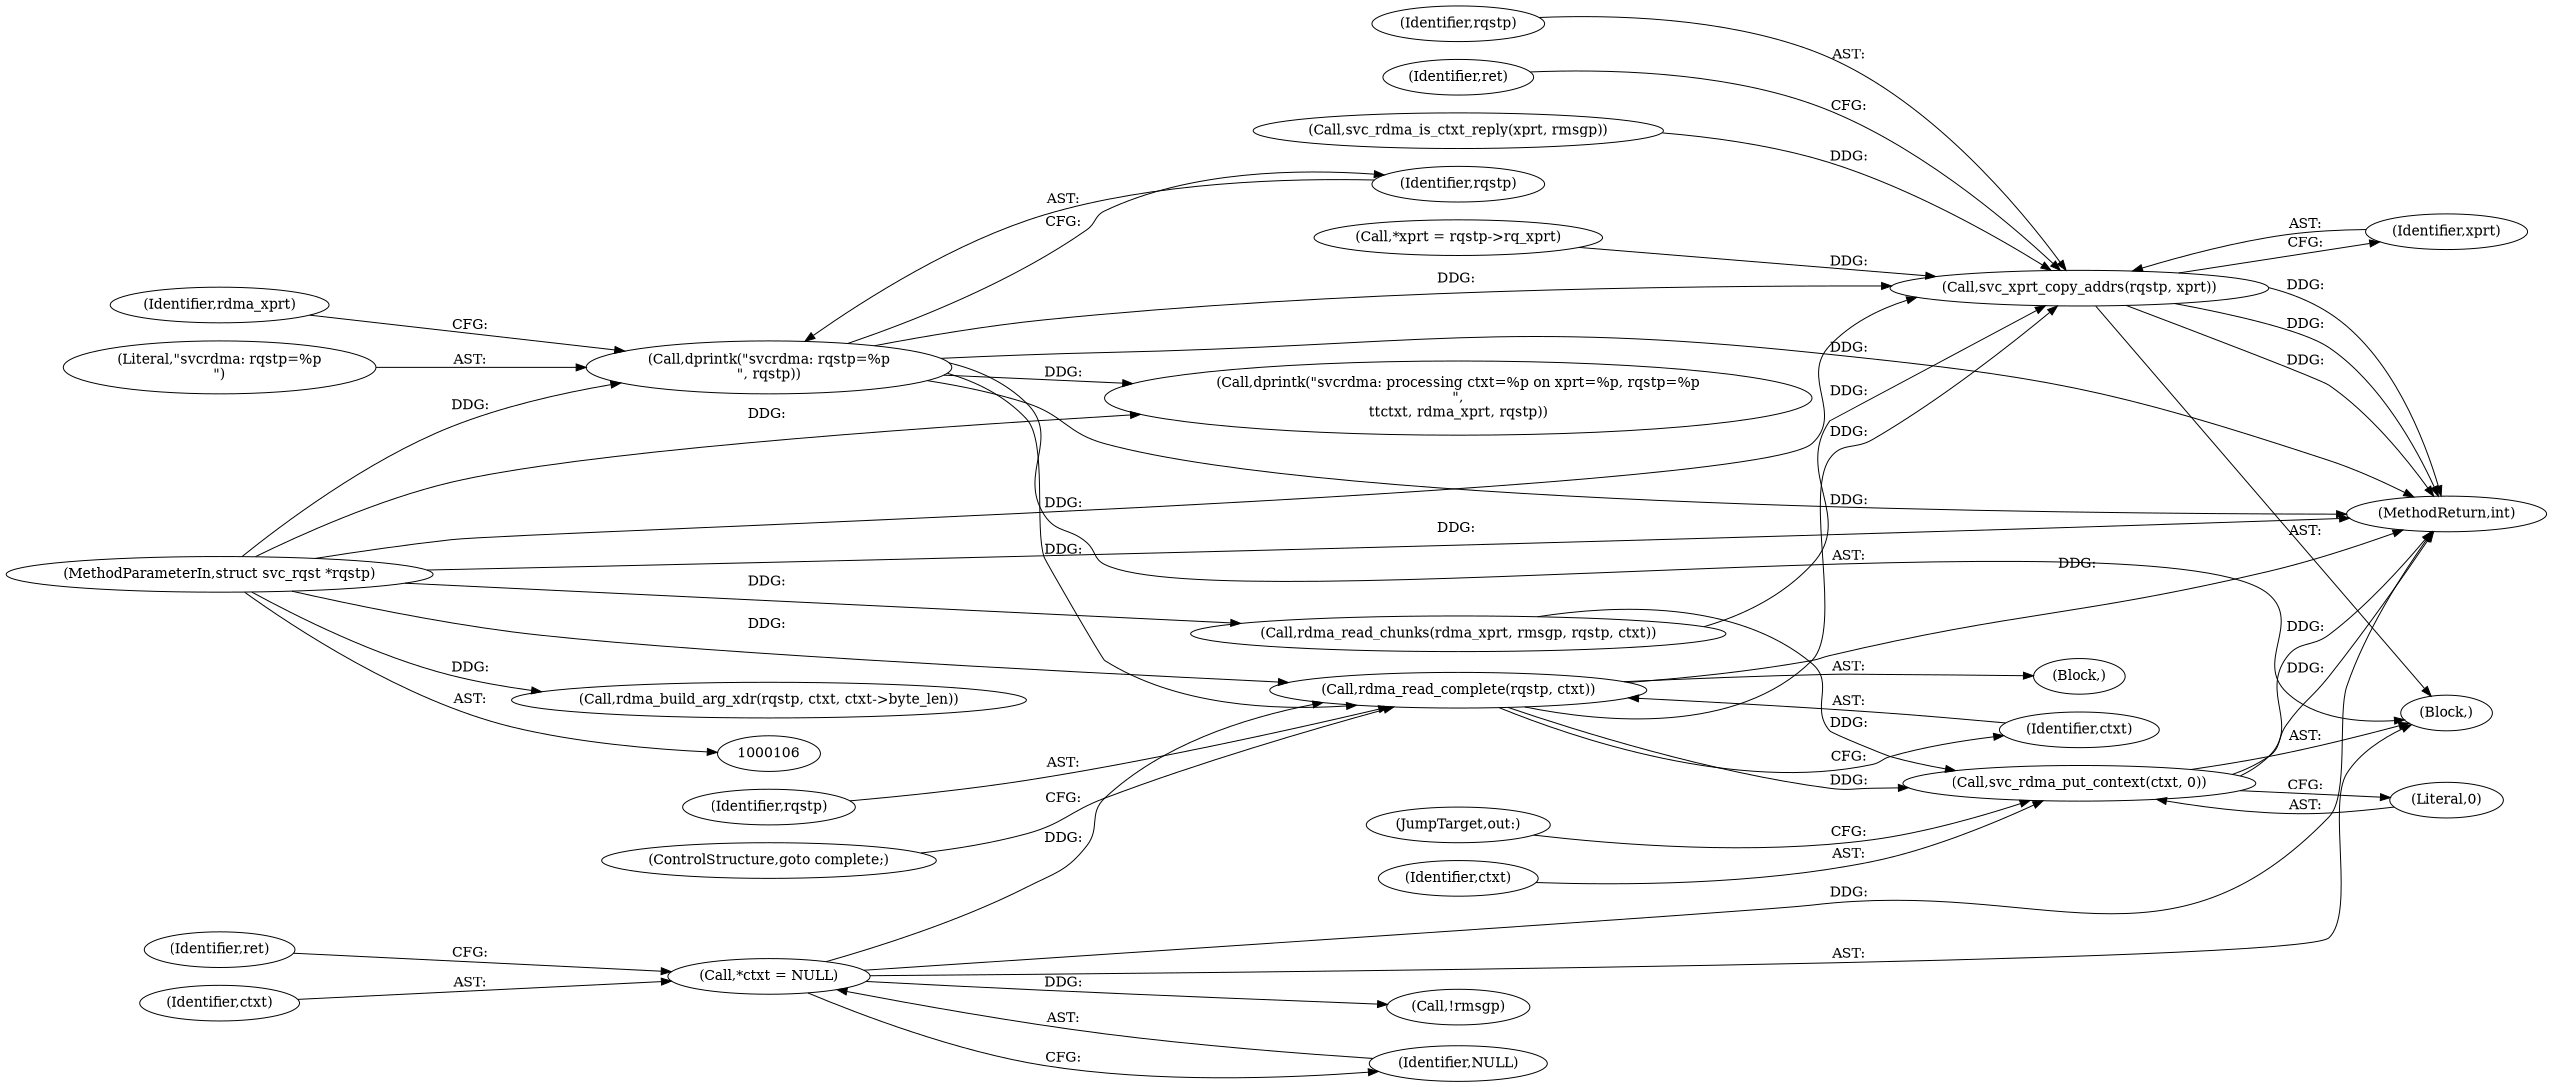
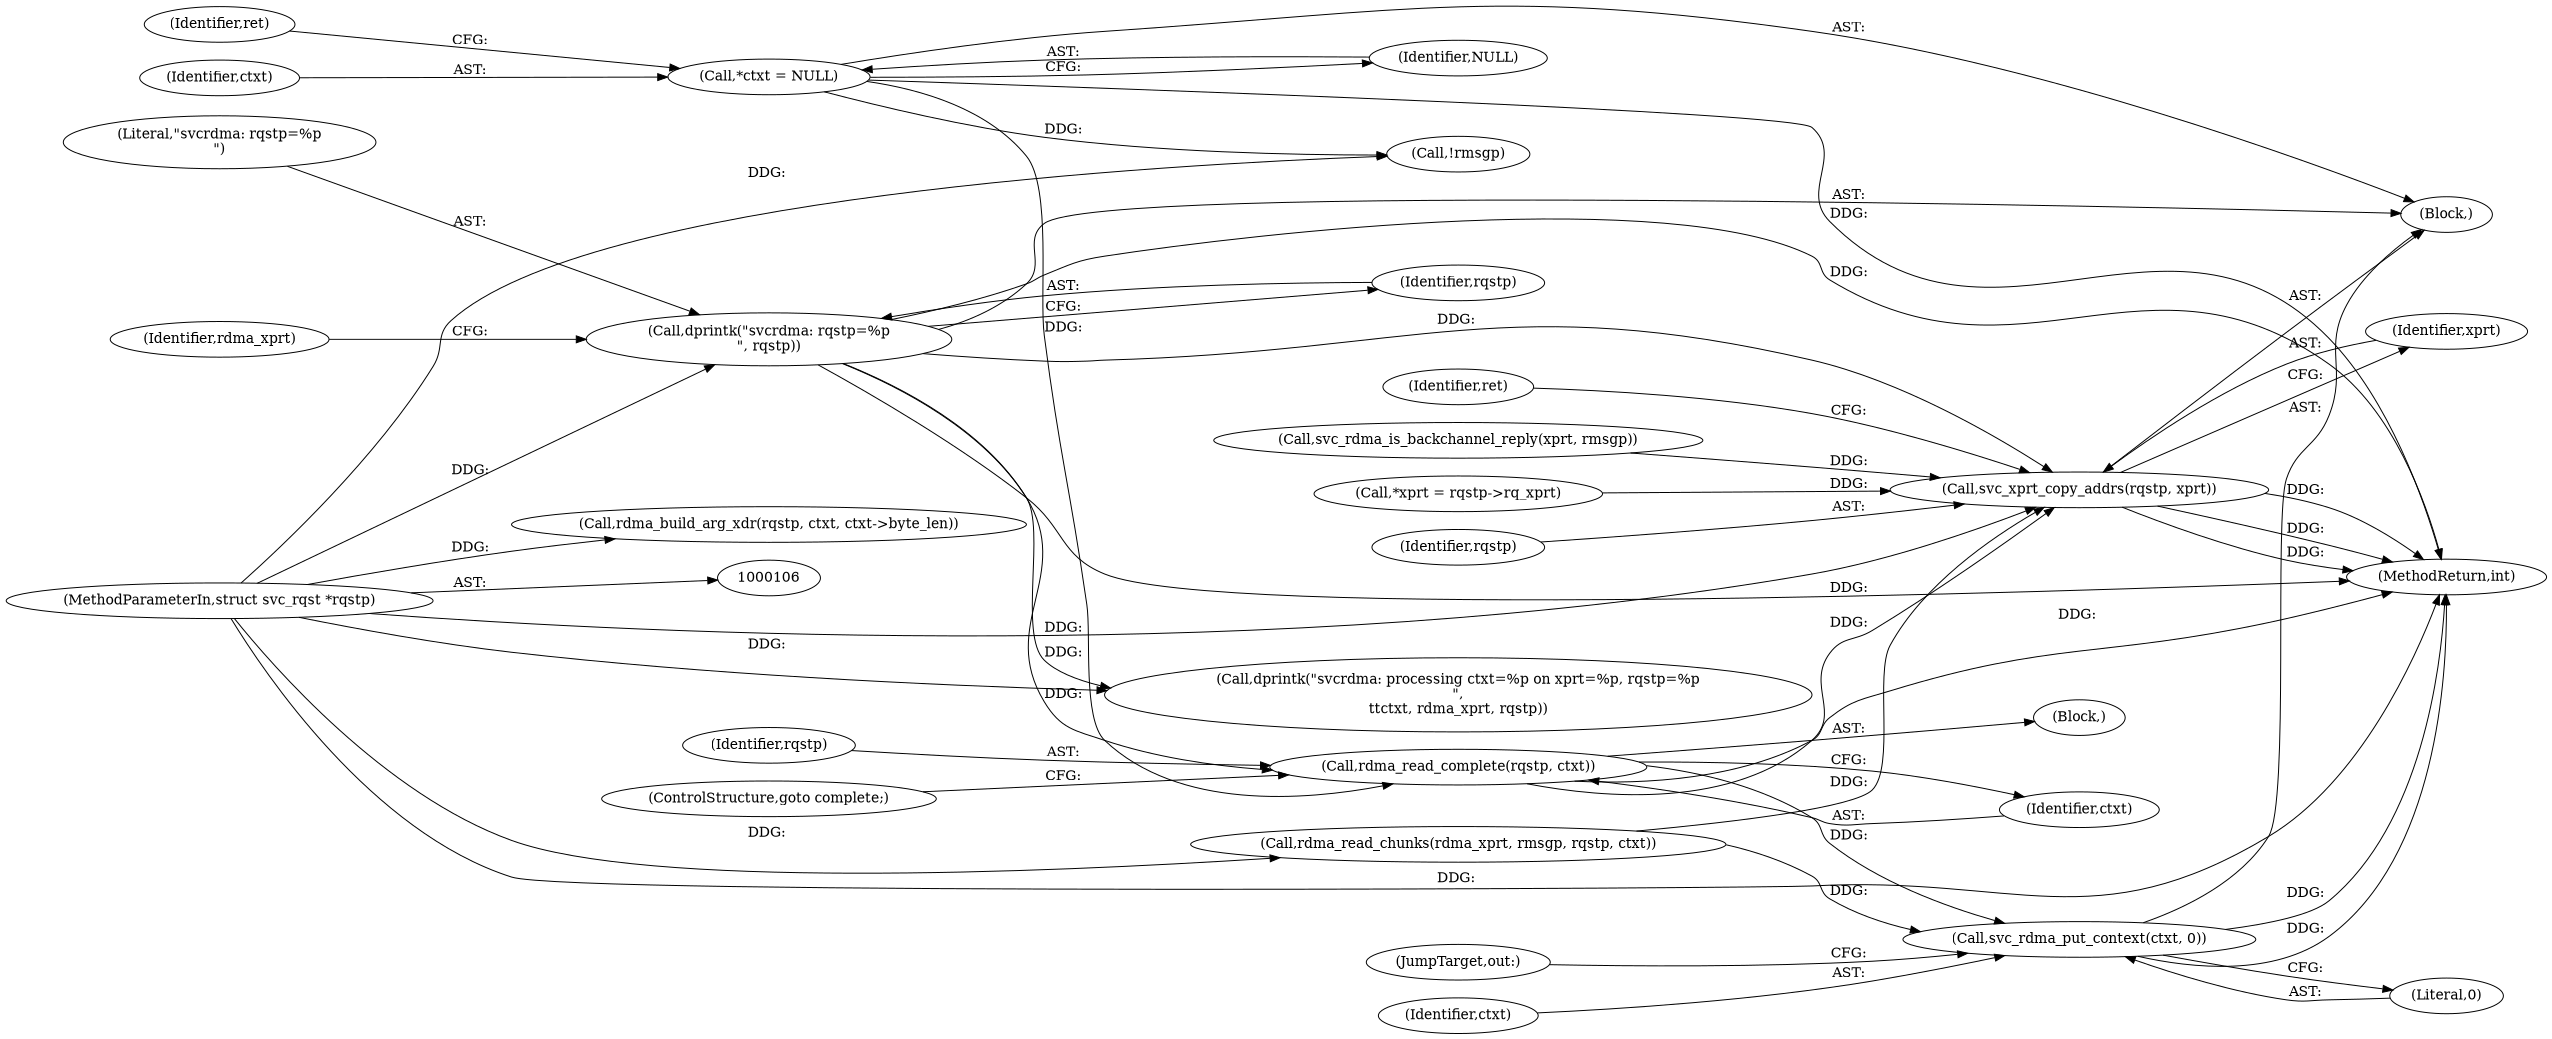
(1458, 131) -> (1458, 440)
(783, 655) -> (736, 219)
